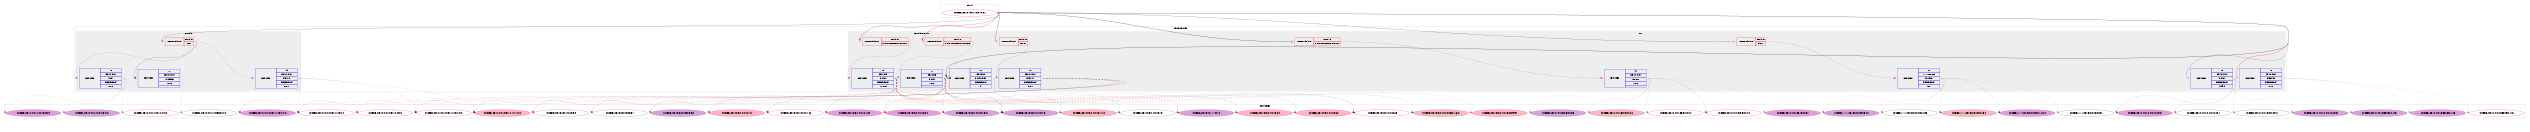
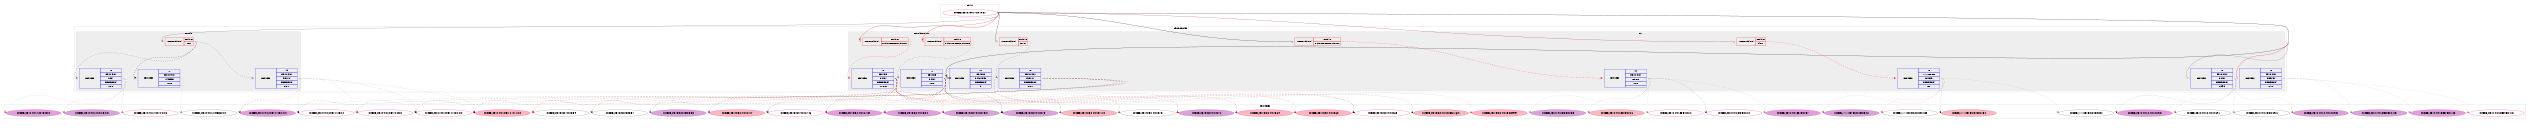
(1206, 113) -> (1206, 113)
(2027, 113) -> none
